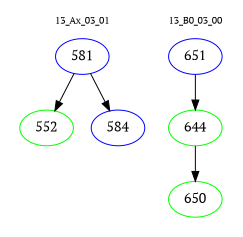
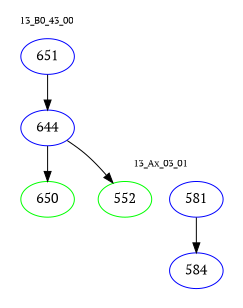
(196, 21) -> (47, 21)
(67, 88) -> (97, 164)
(195, 128) -> (48, 128)
